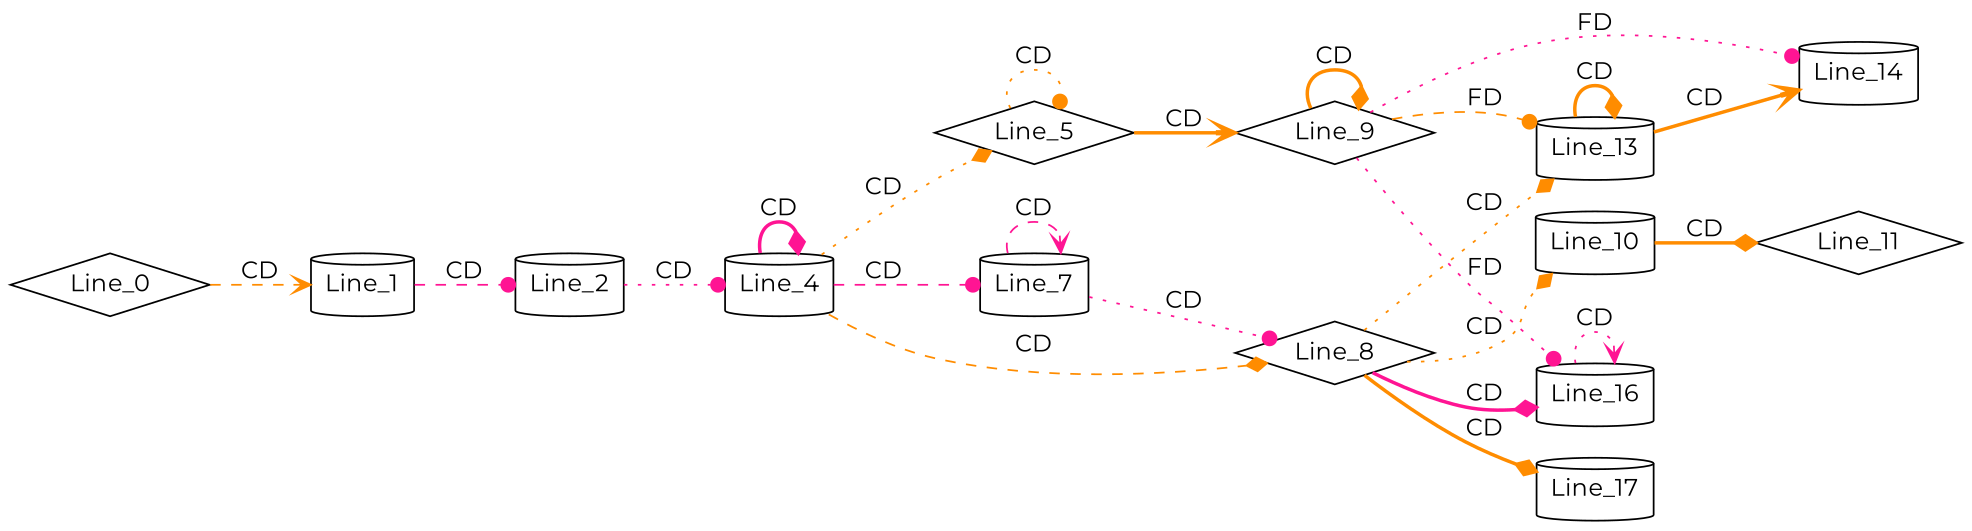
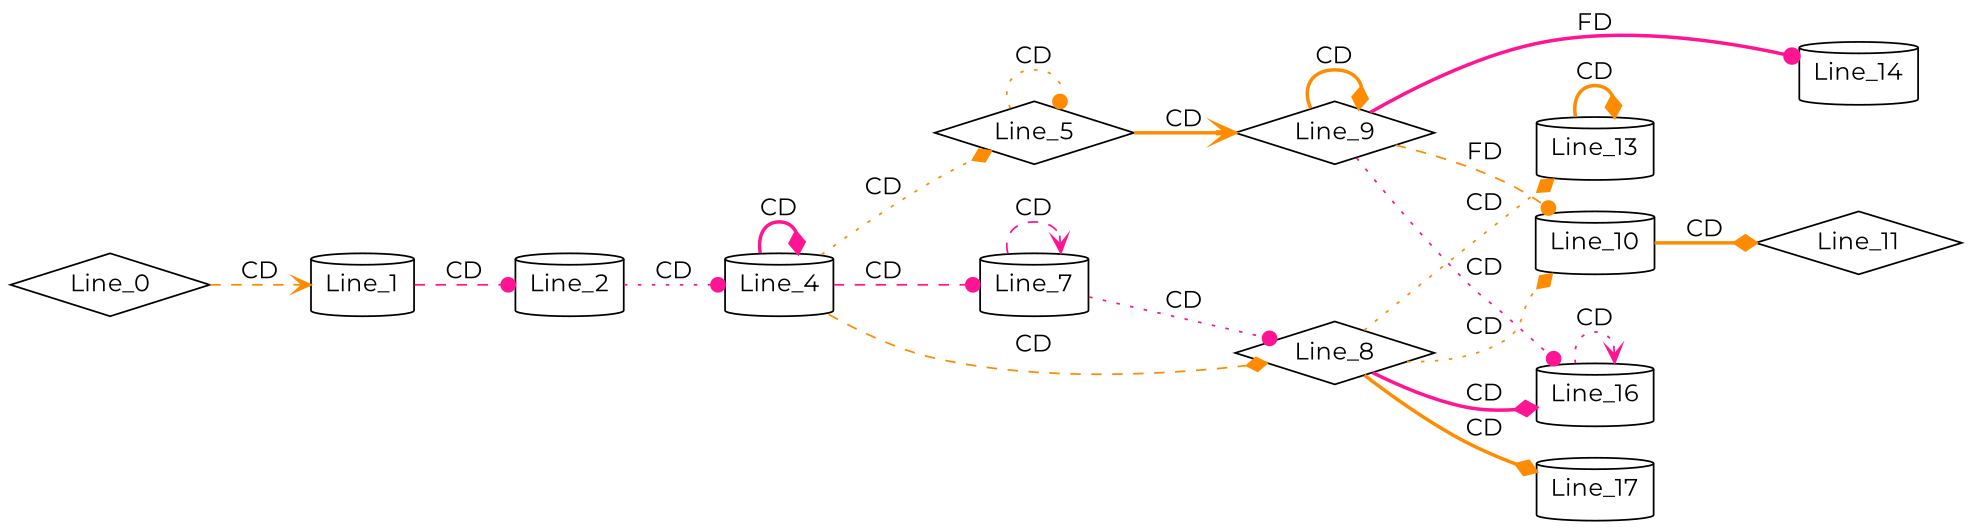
(1571, 38) -> (1571, 38)
(1457, 112) -> (1472, 168)
(1718, 113) -> none
(1485, 268) -> (1485, 268)
